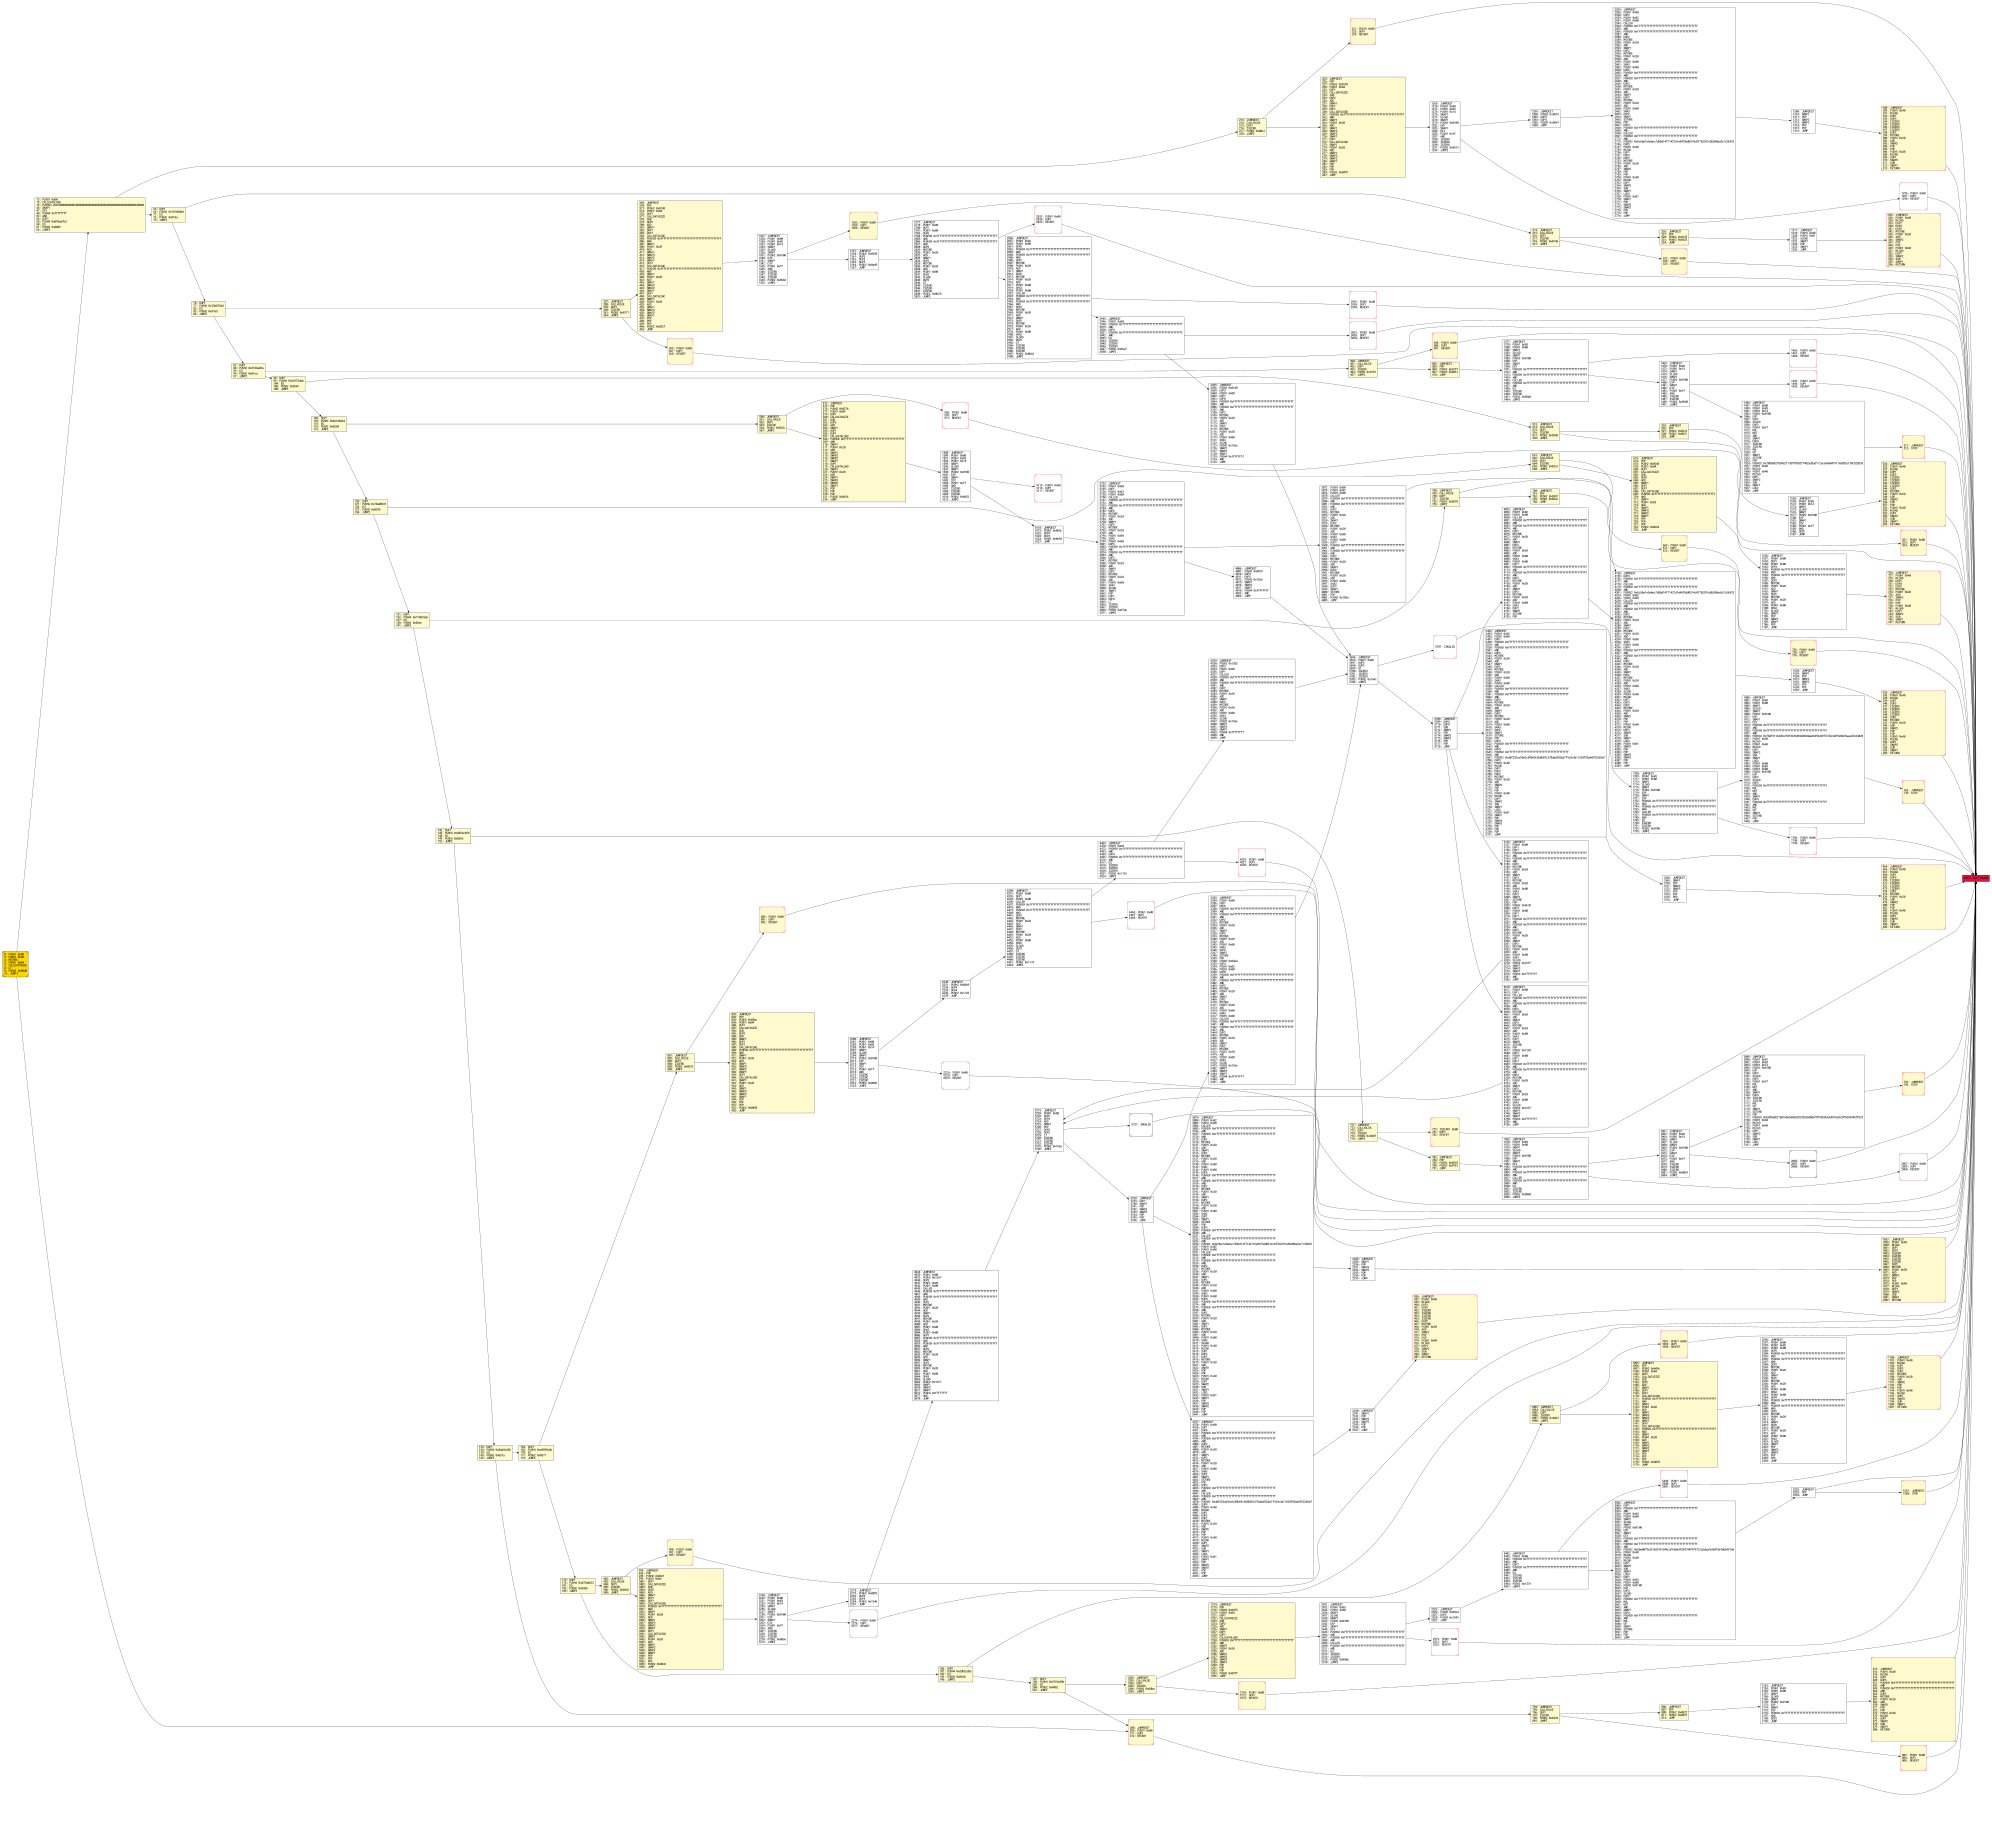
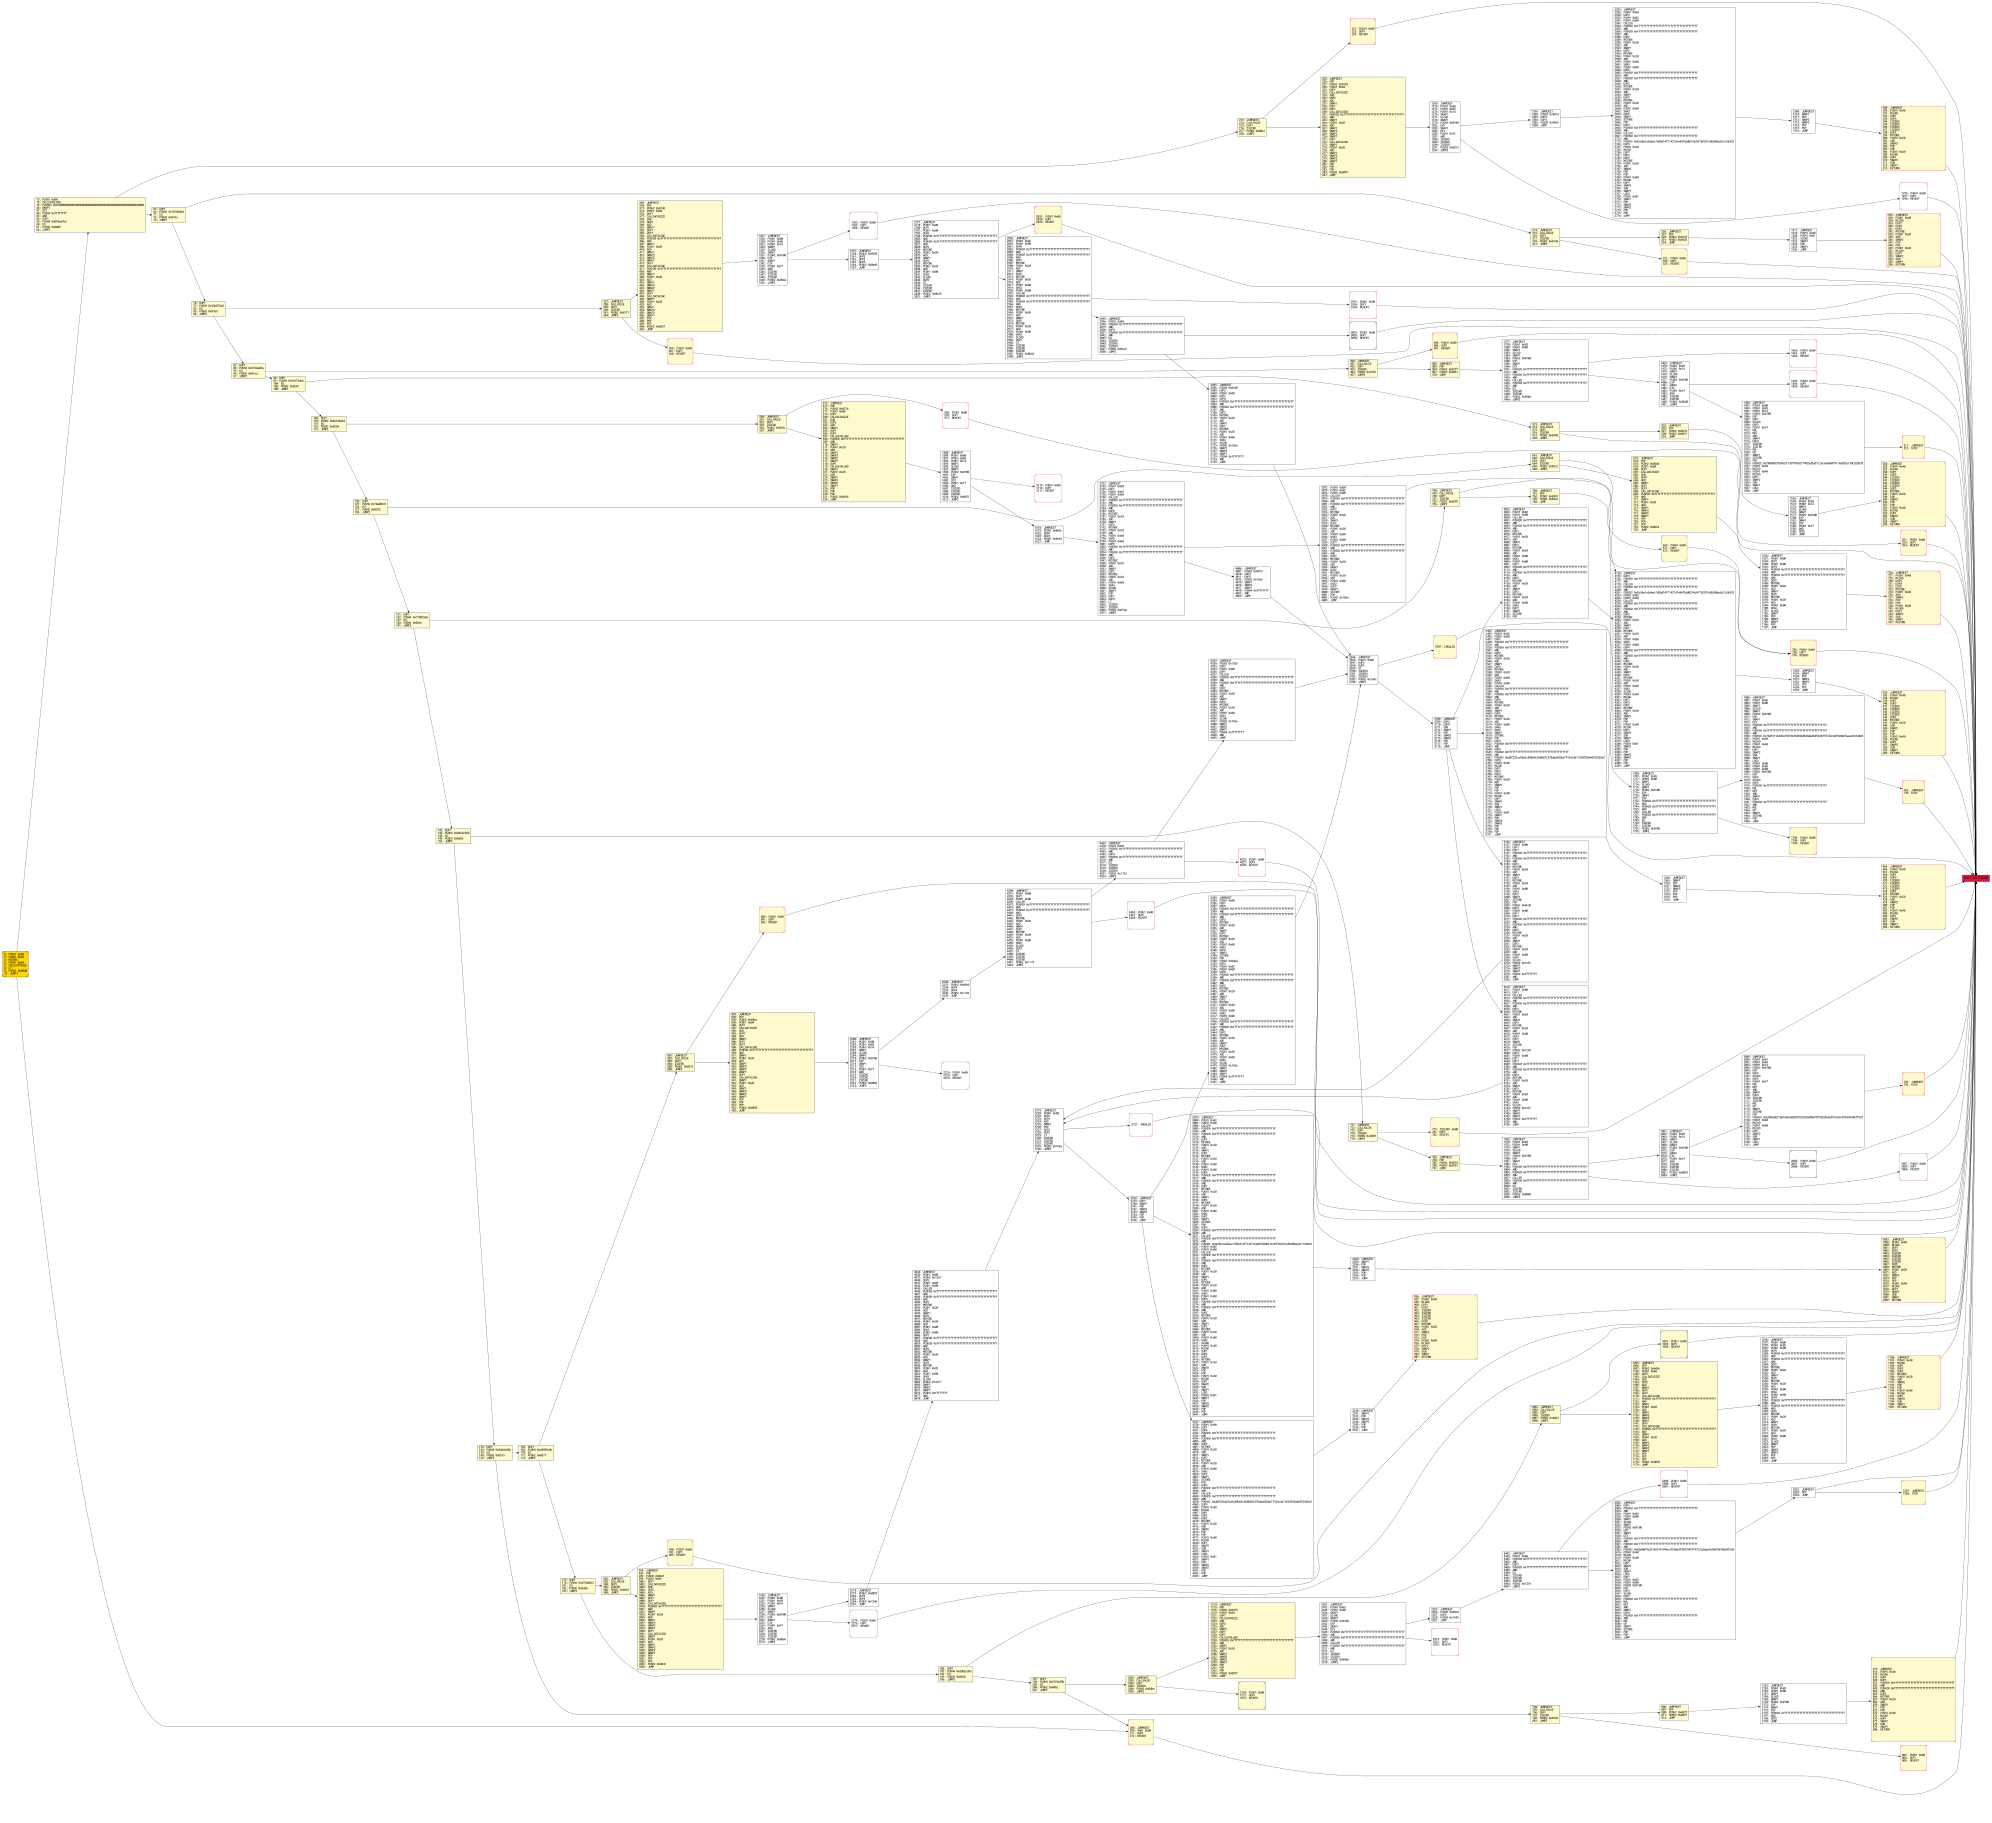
(1048, 220) -> (1048, 220)
(863, 226) -> (863, 226)
(1363, 335) -> (1363, 335)
(1895, 642) -> (1739, 573)
(1445, 647) -> (1445, 647)
(1803, 841) -> (1803, 841)
(1900, 841) -> none
(1141, 1125) -> (1141, 1125)
(1576, 1225) -> none
(1674, 1344) -> (1674, 1344)
(1960, 1479) -> none
(1968, 1487) -> none
(1959, 1604) -> none
(1252, 1695) -> (1252, 1695)
(1141, 1732) -> (1141, 1732)
